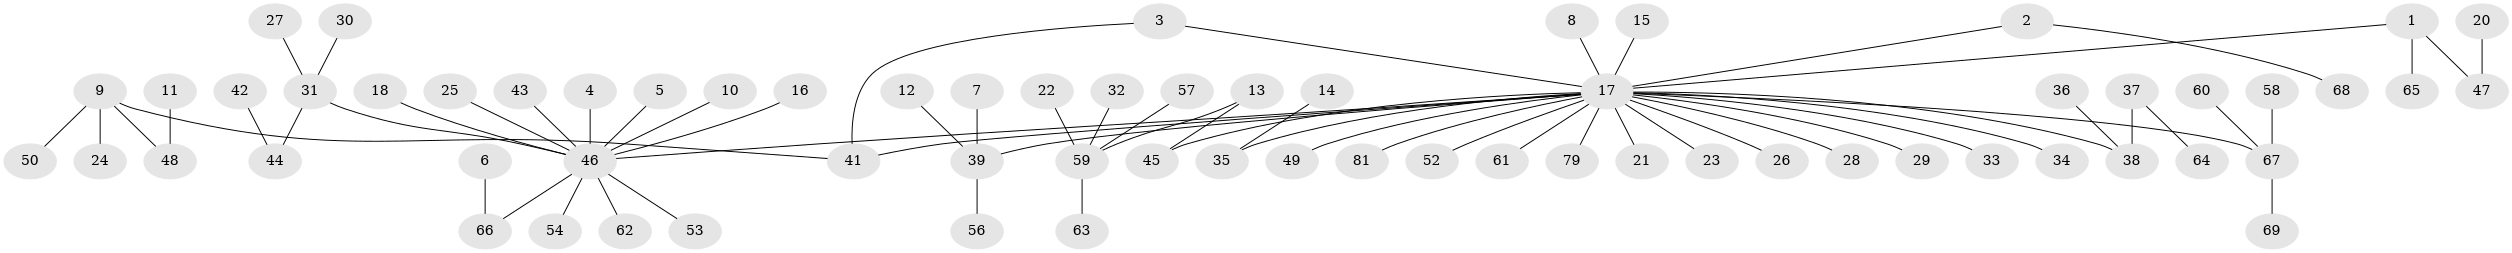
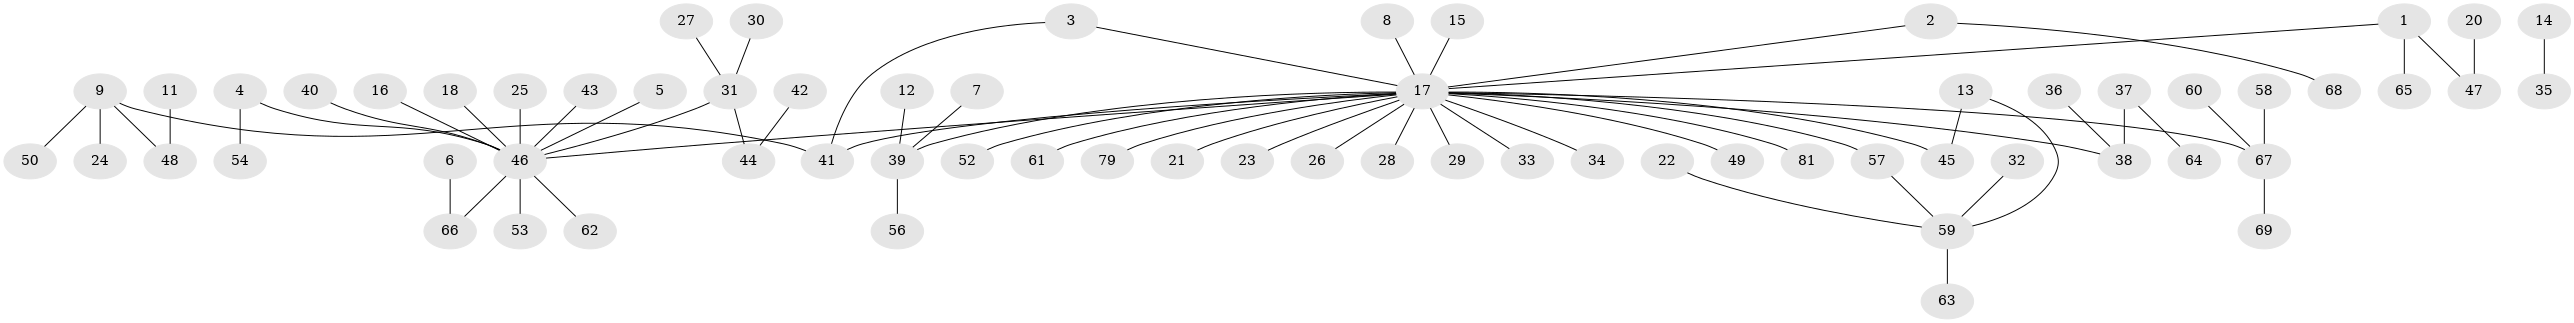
(730, 91) -> (310, 91)
(1375, 117) -> (1686, 112)
(573, 196) -> (240, 123)
